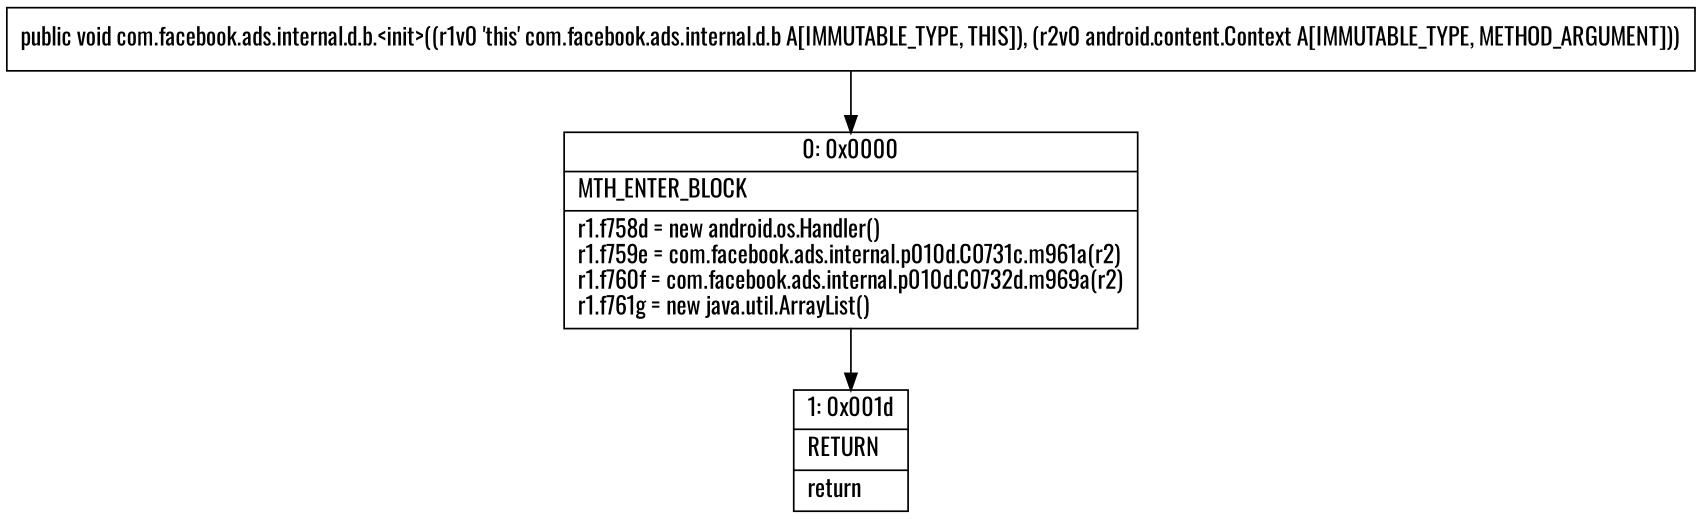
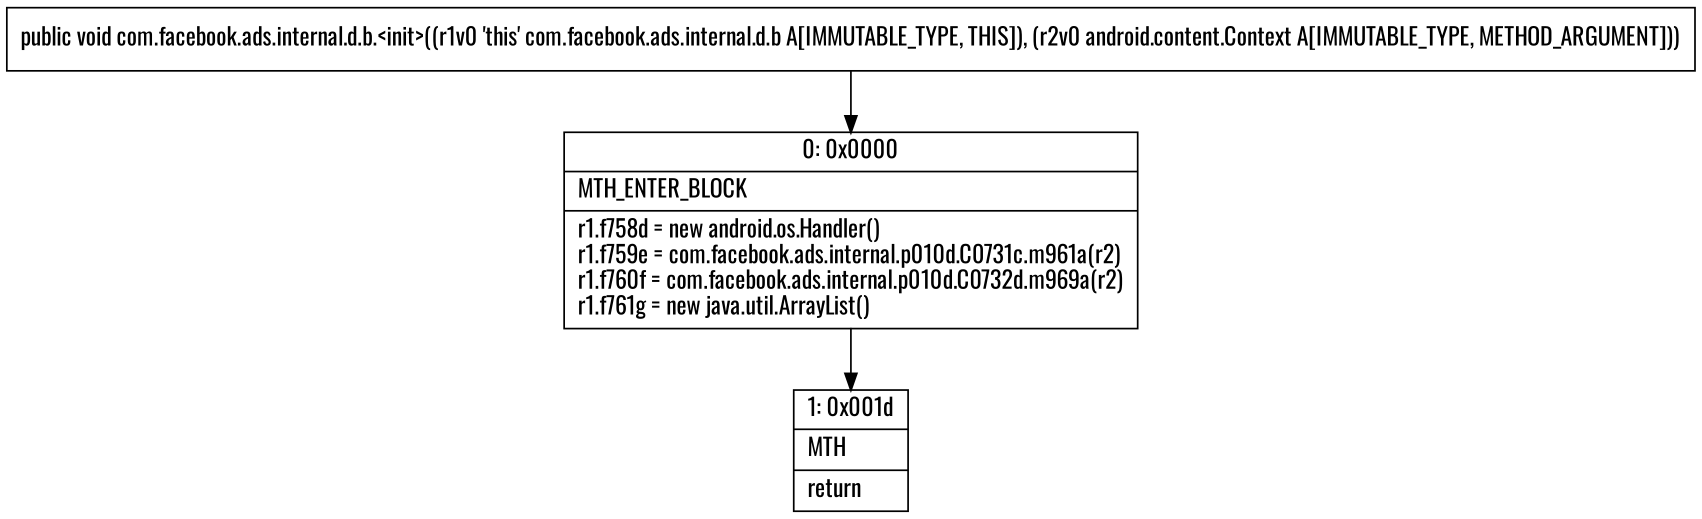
(844, 449) -> (827, 449)
